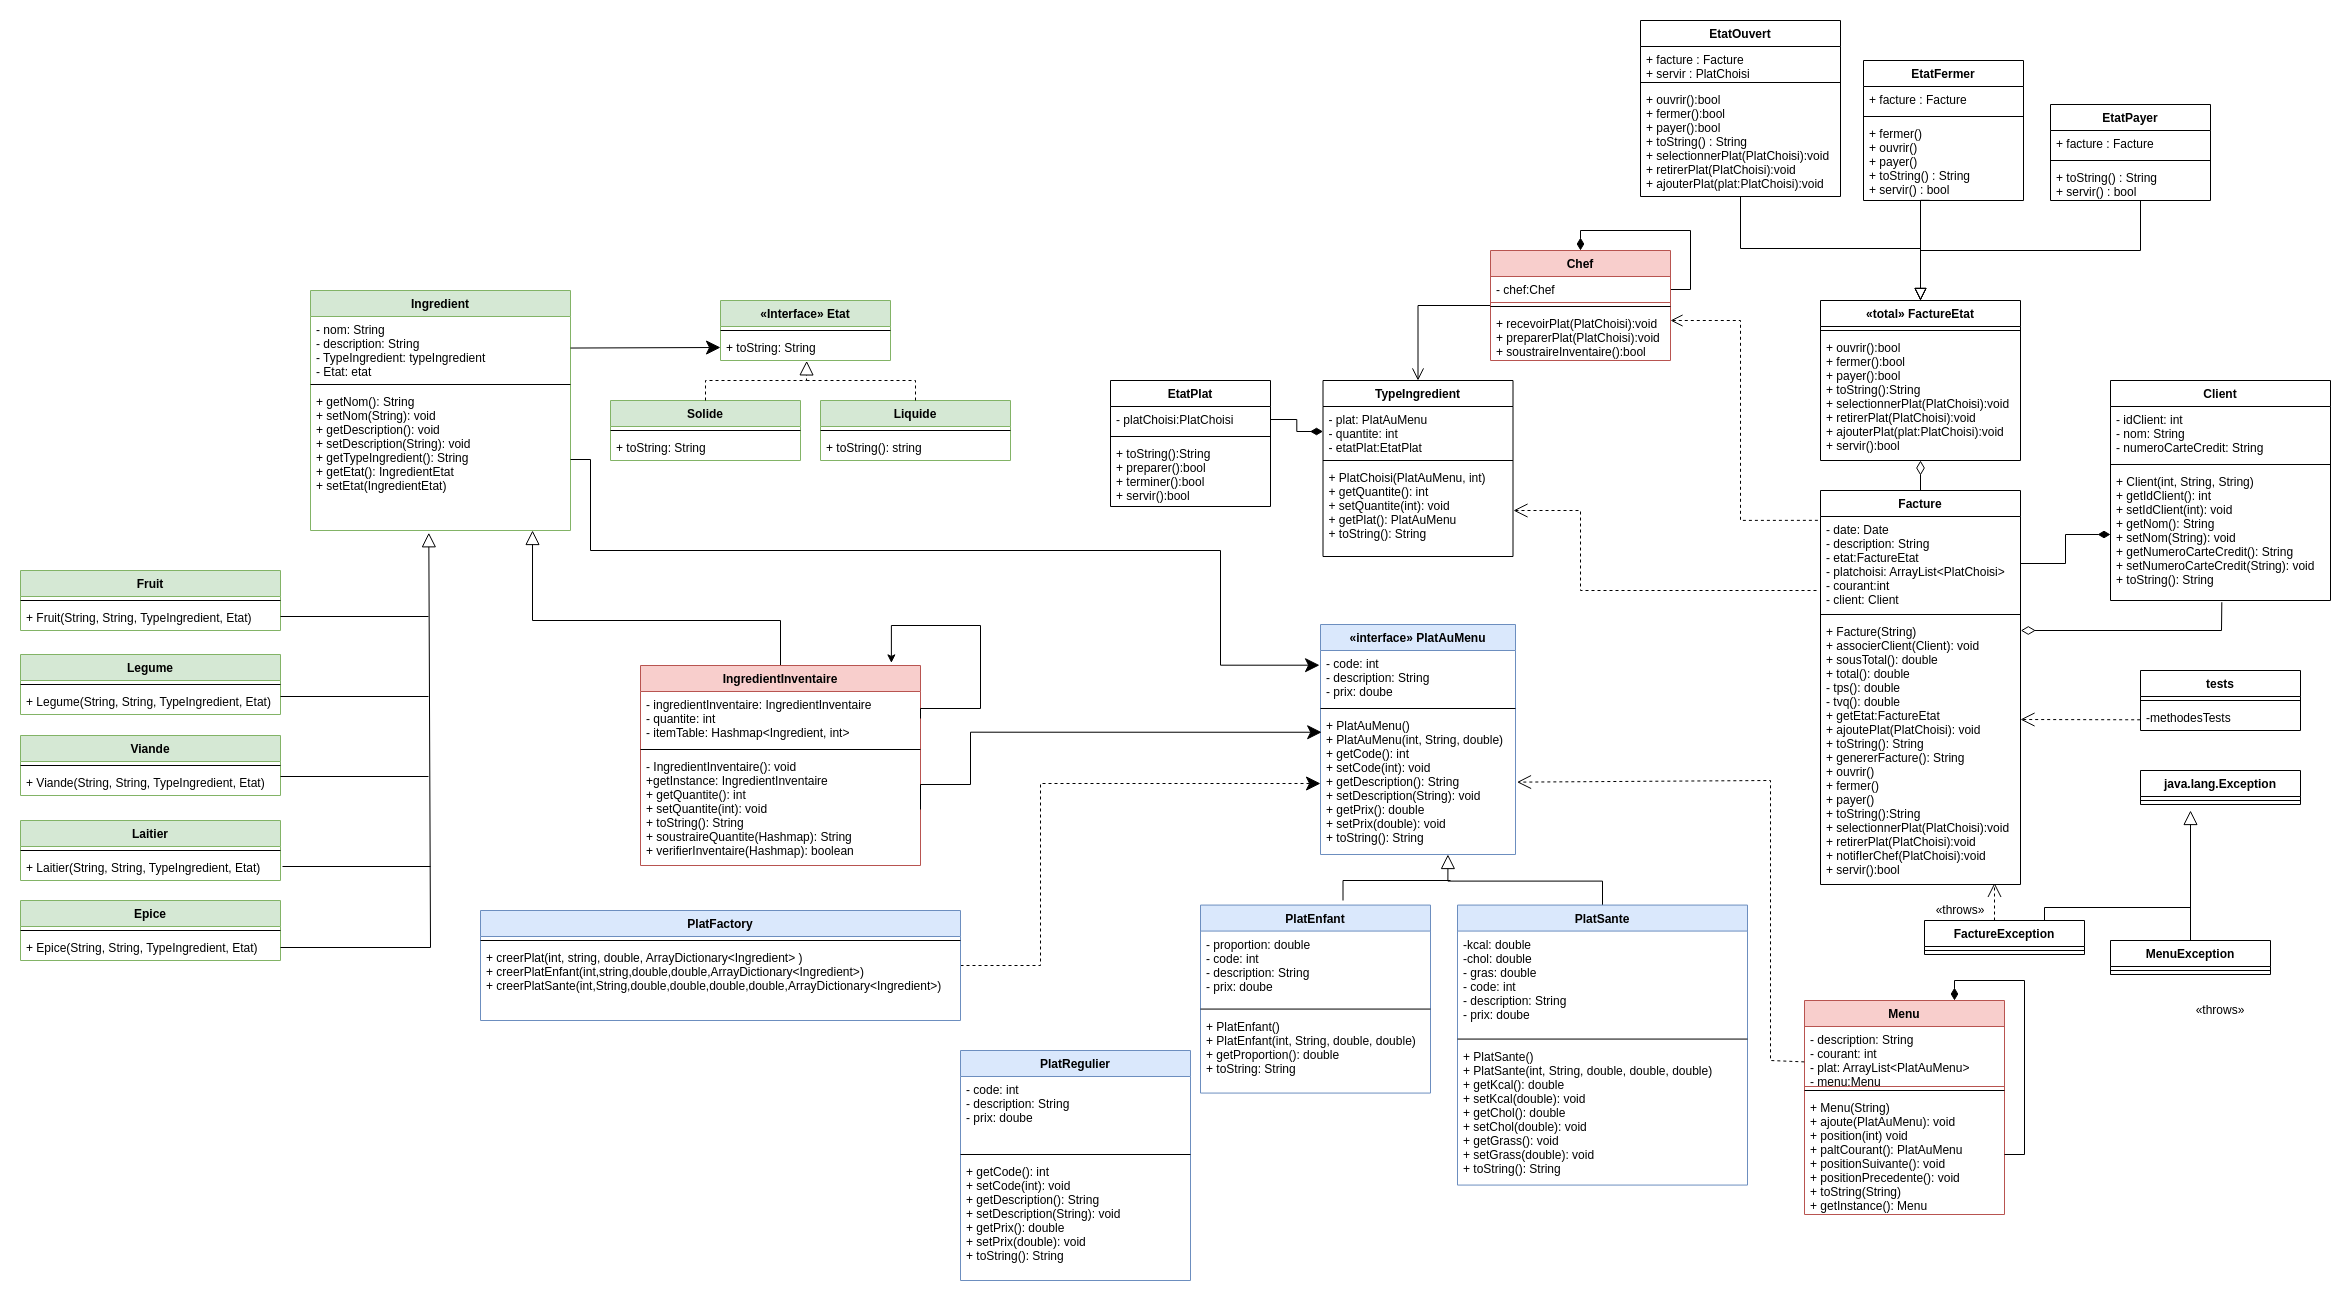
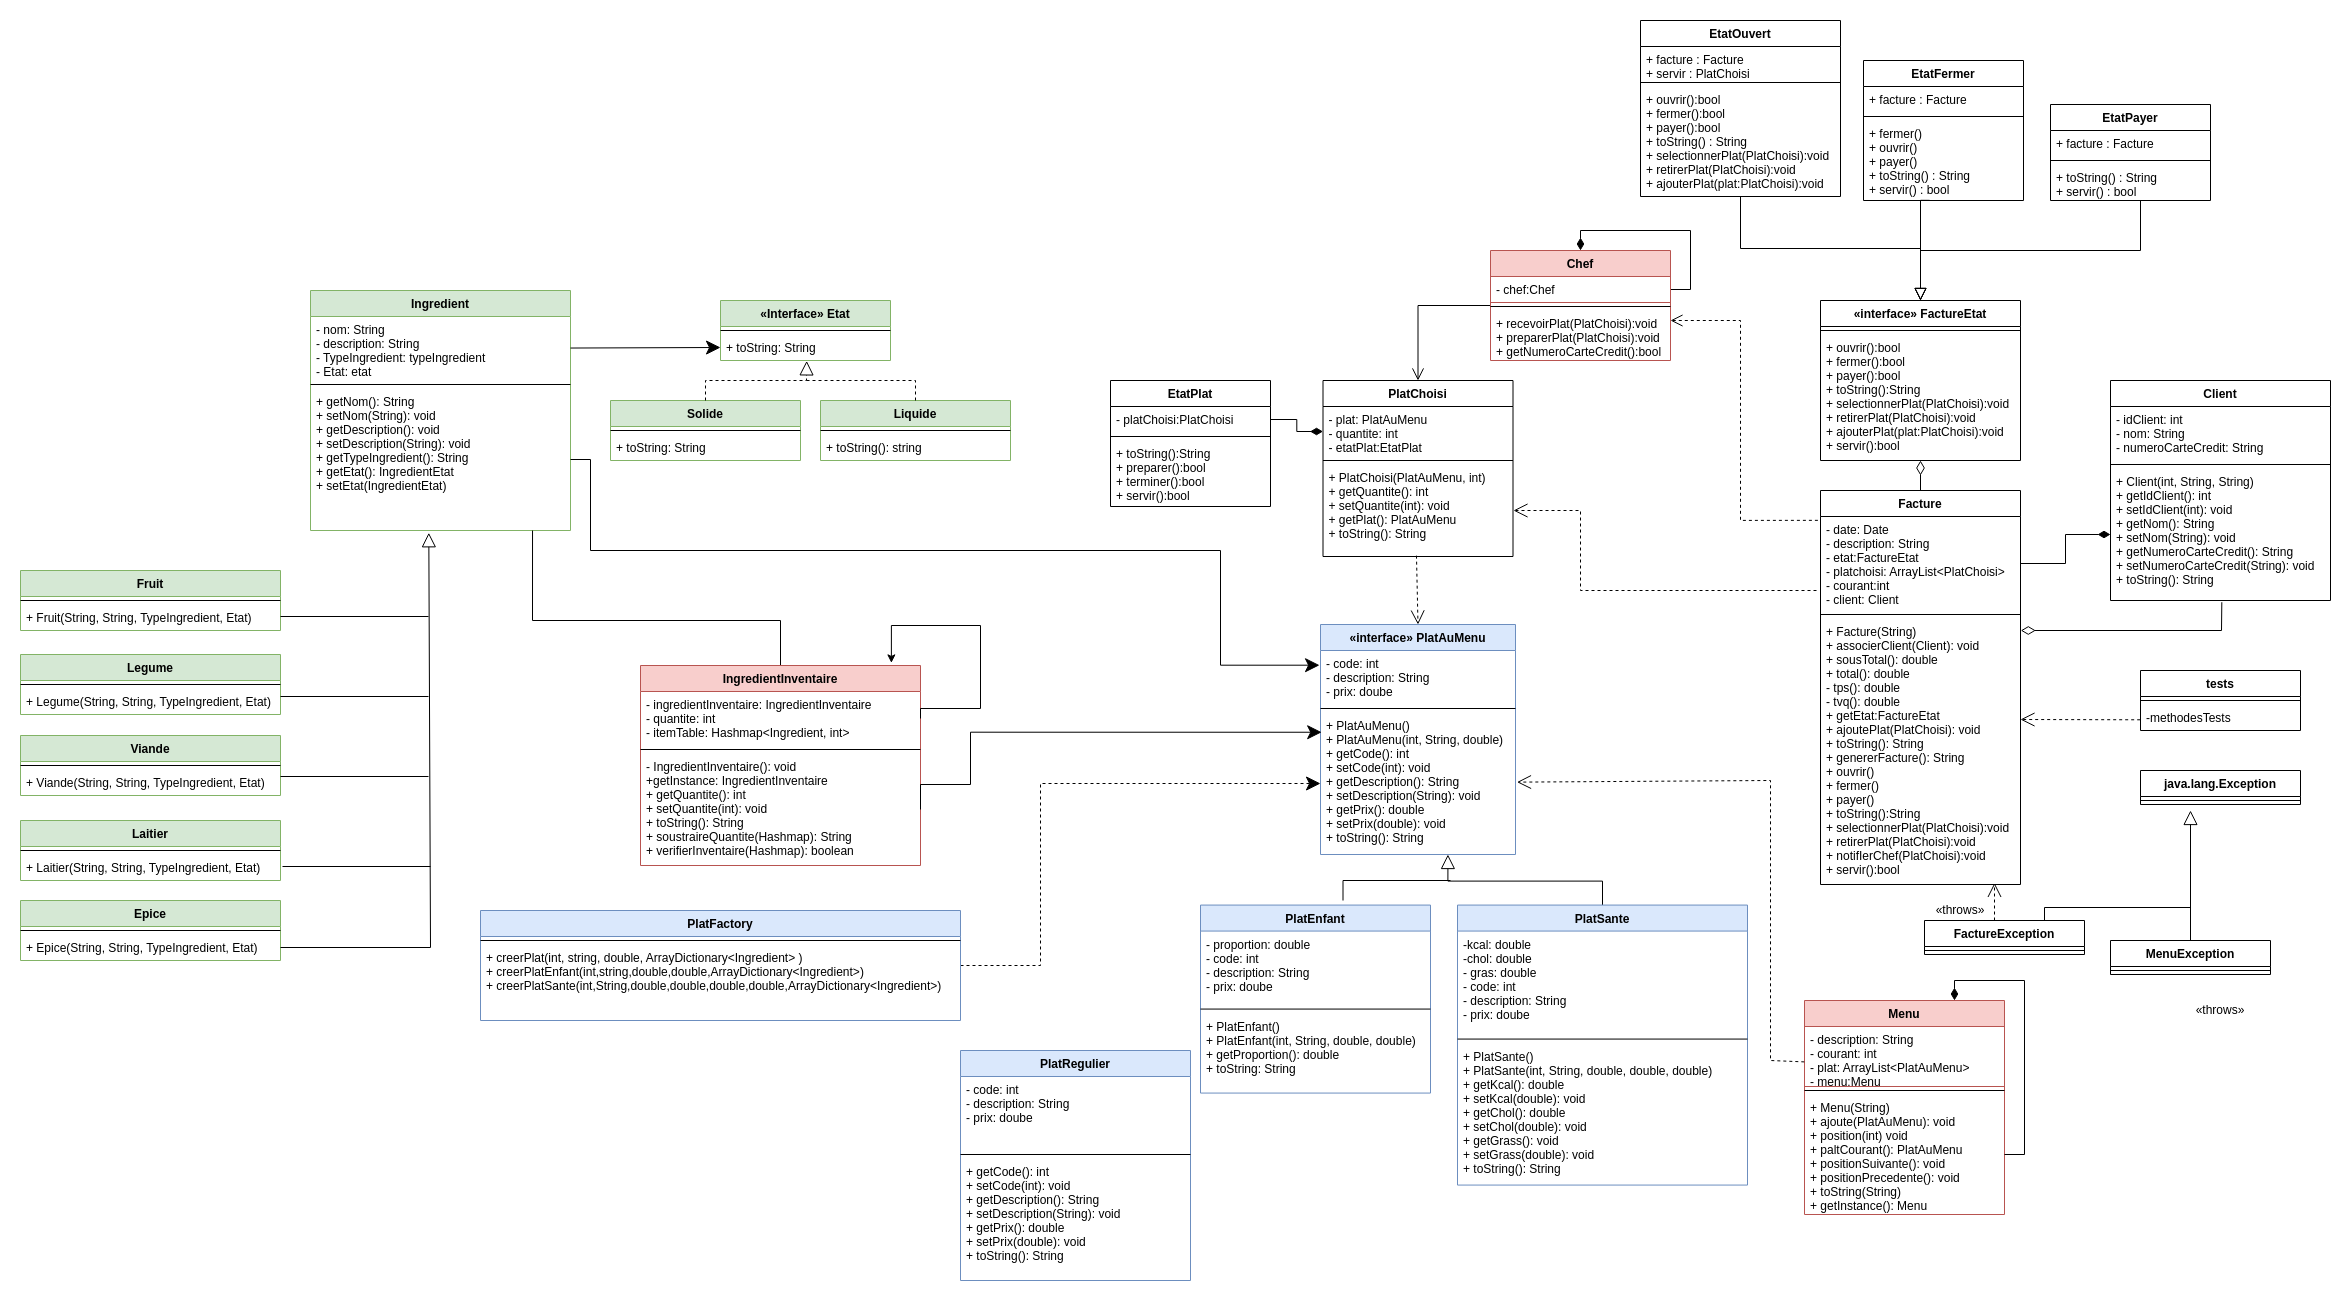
(1920, 314) -> (1920, 314)
(1588, 324) -> (1588, 324)
(1418, 394) -> (1418, 394)
(533, 546) -> (533, 540)
none -> (1417, 590)
